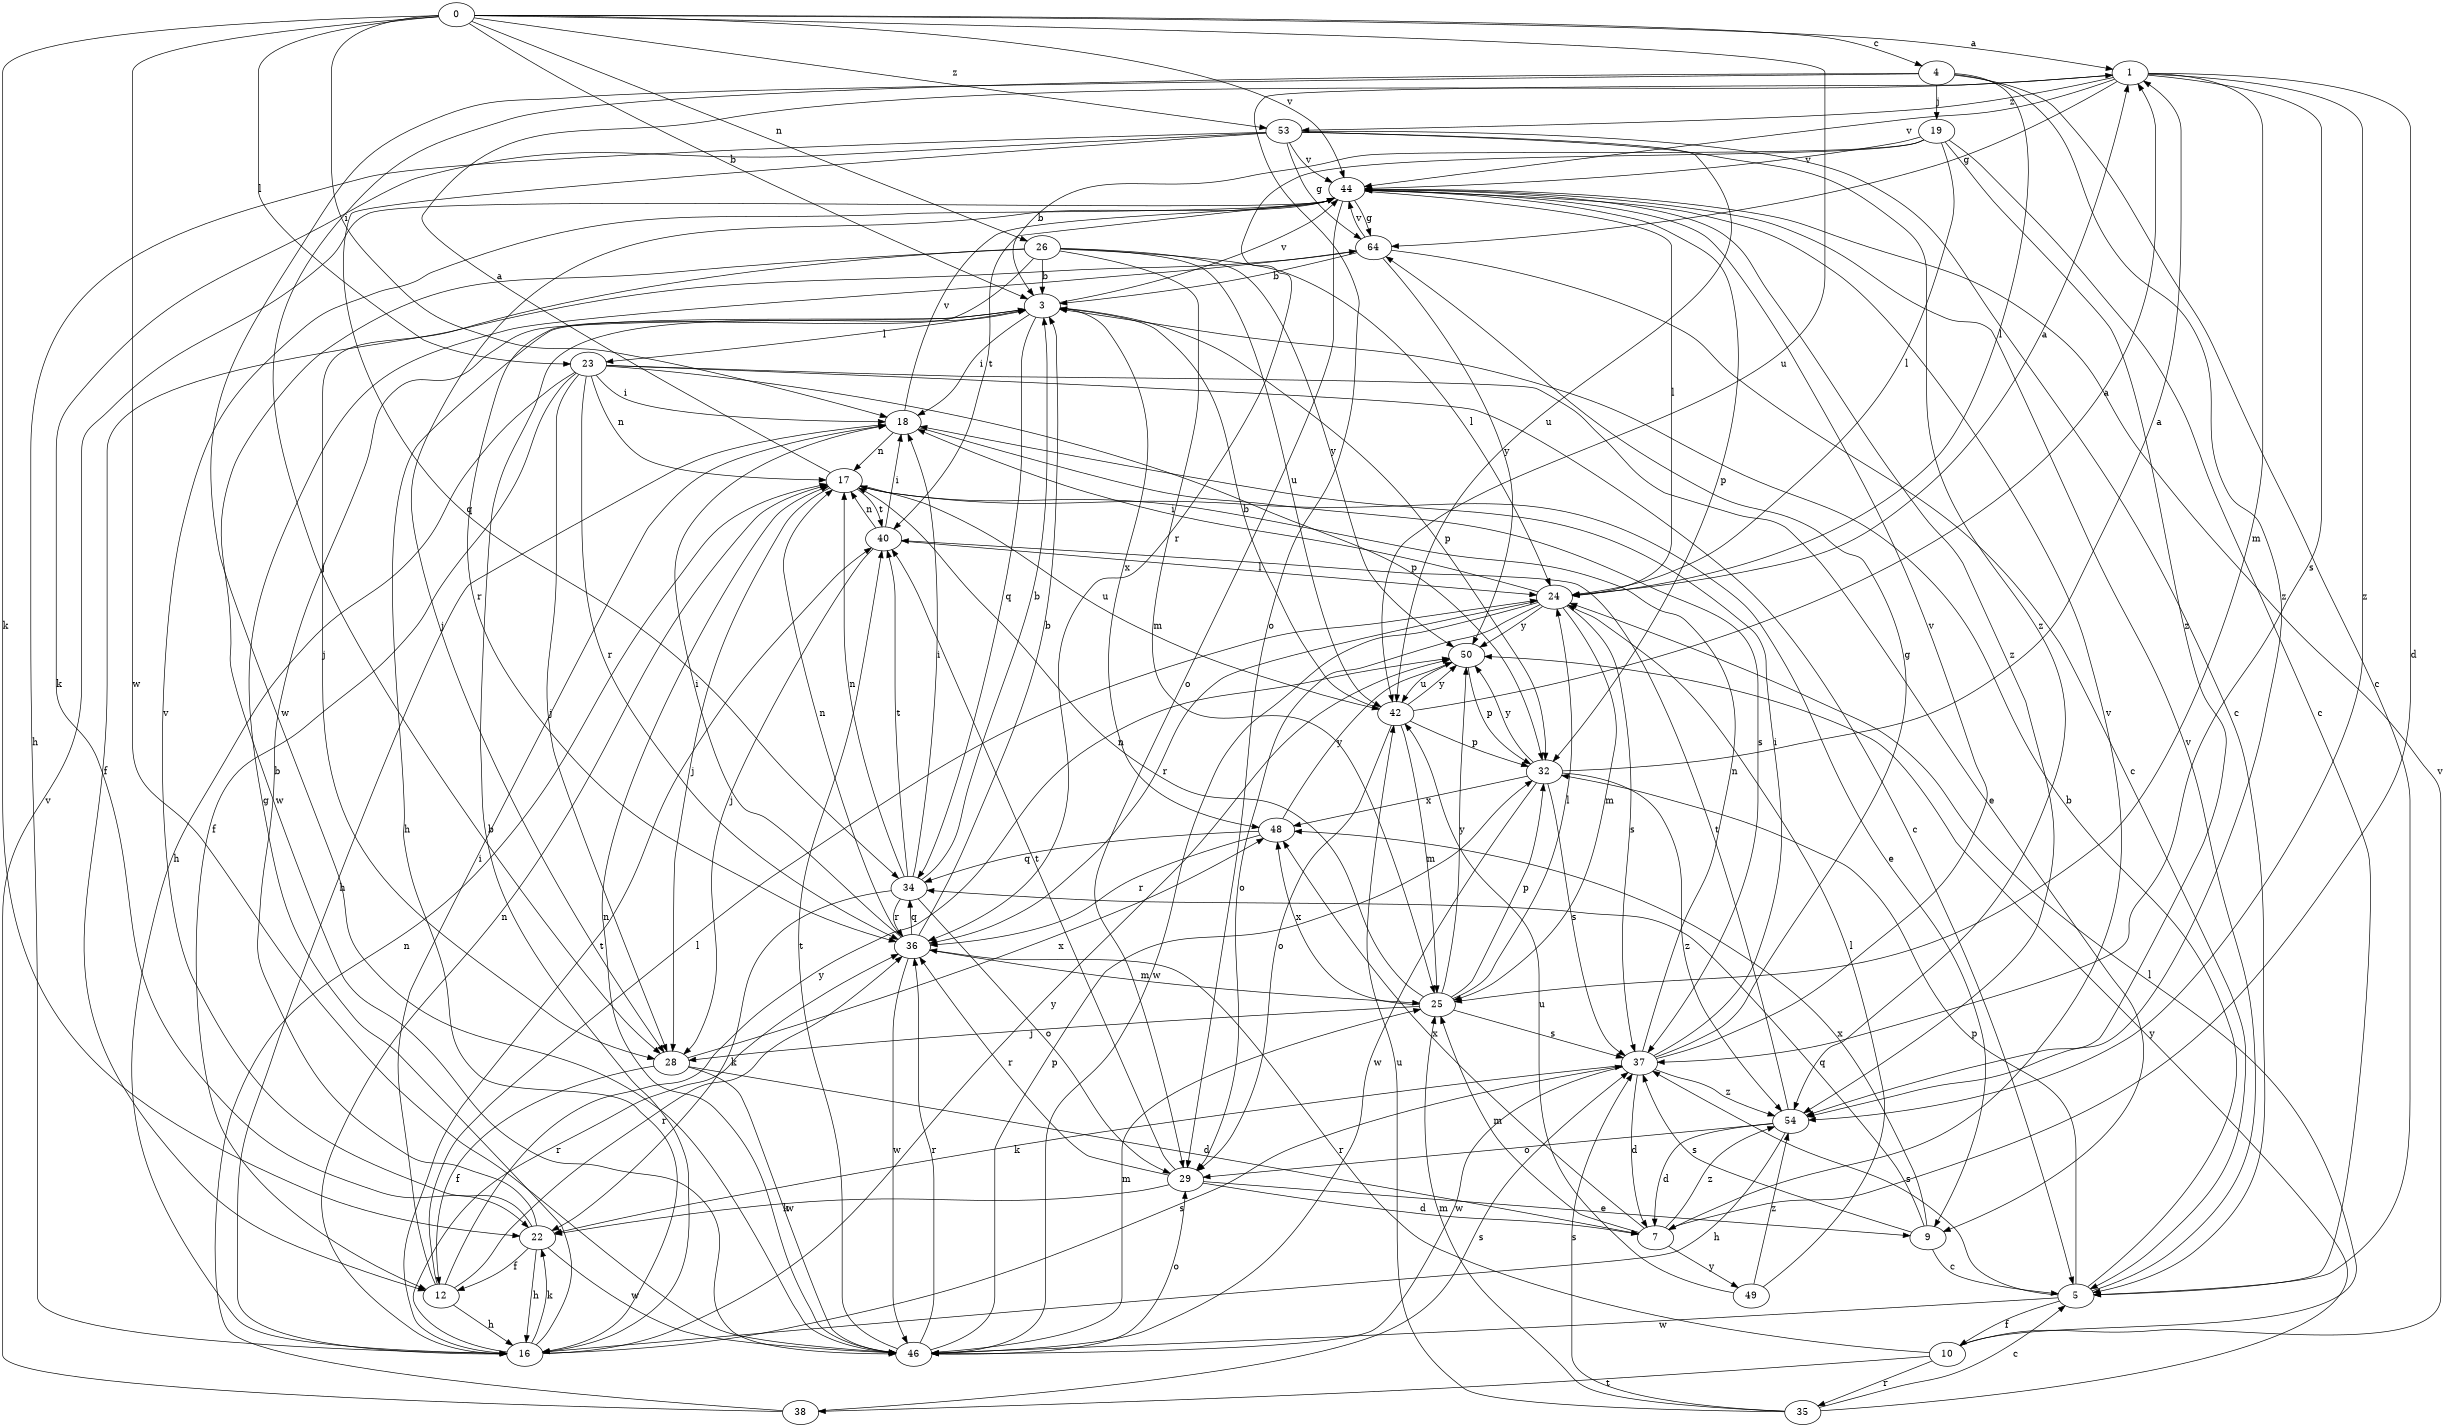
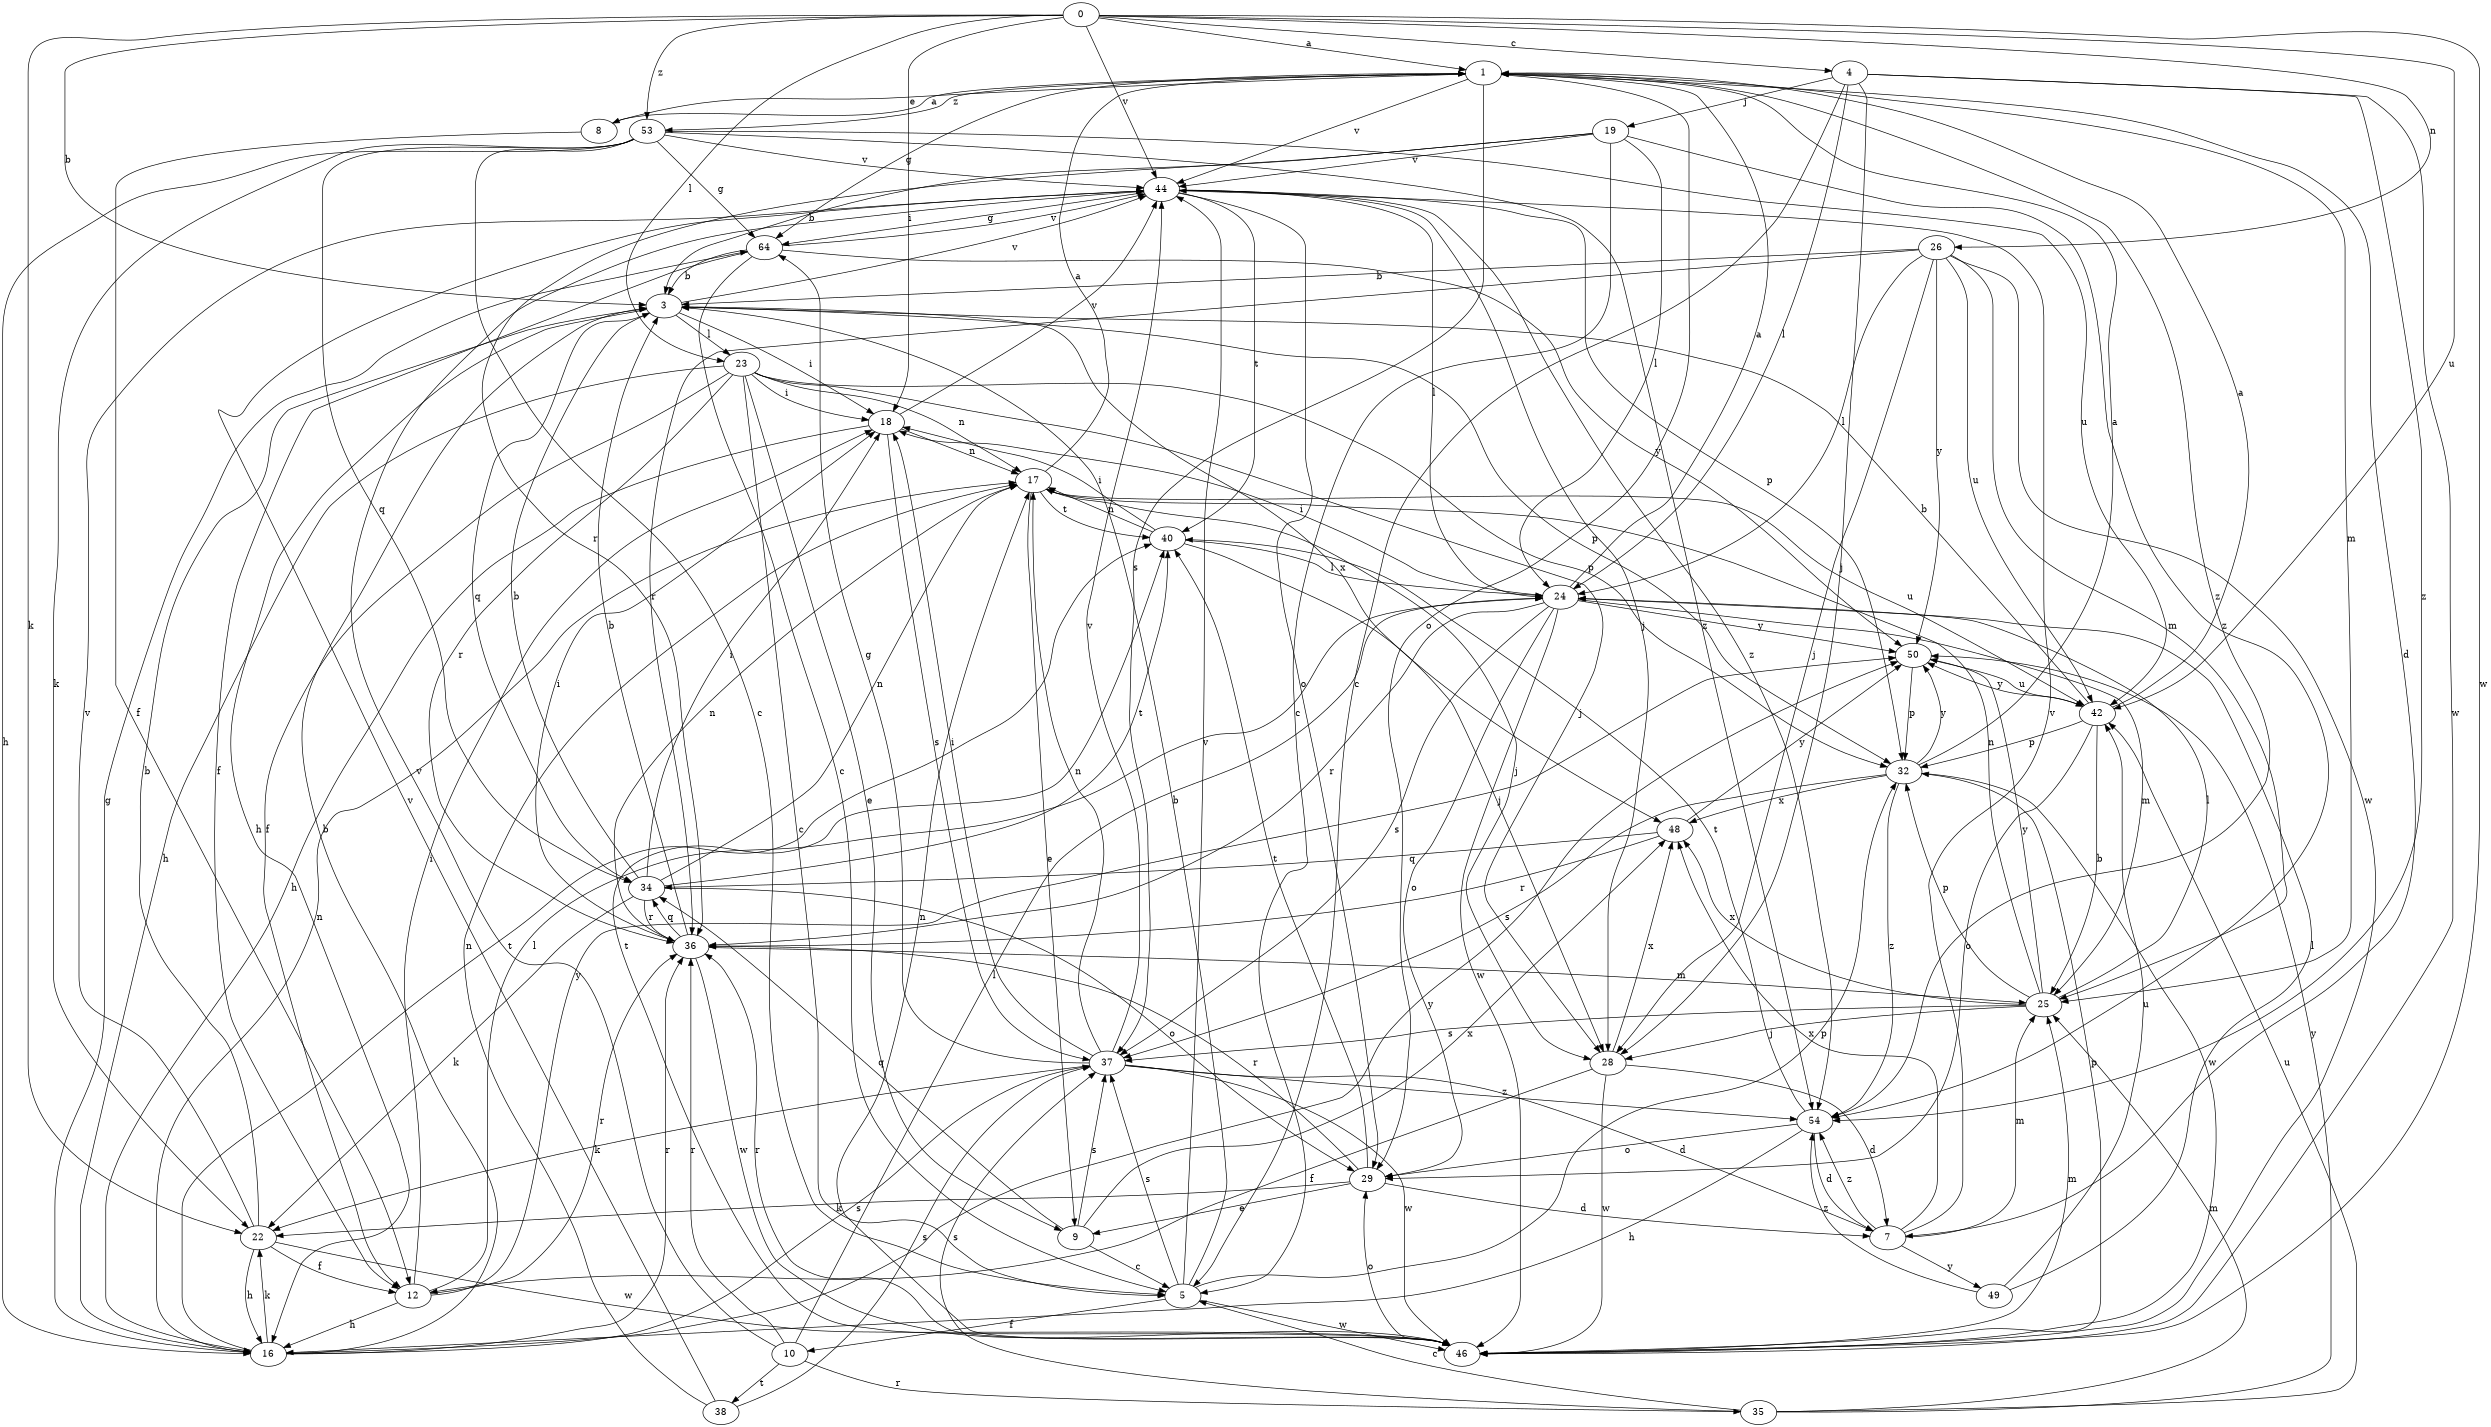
none -> (599, 131)
(1431, 859) -> (2100, 859)
